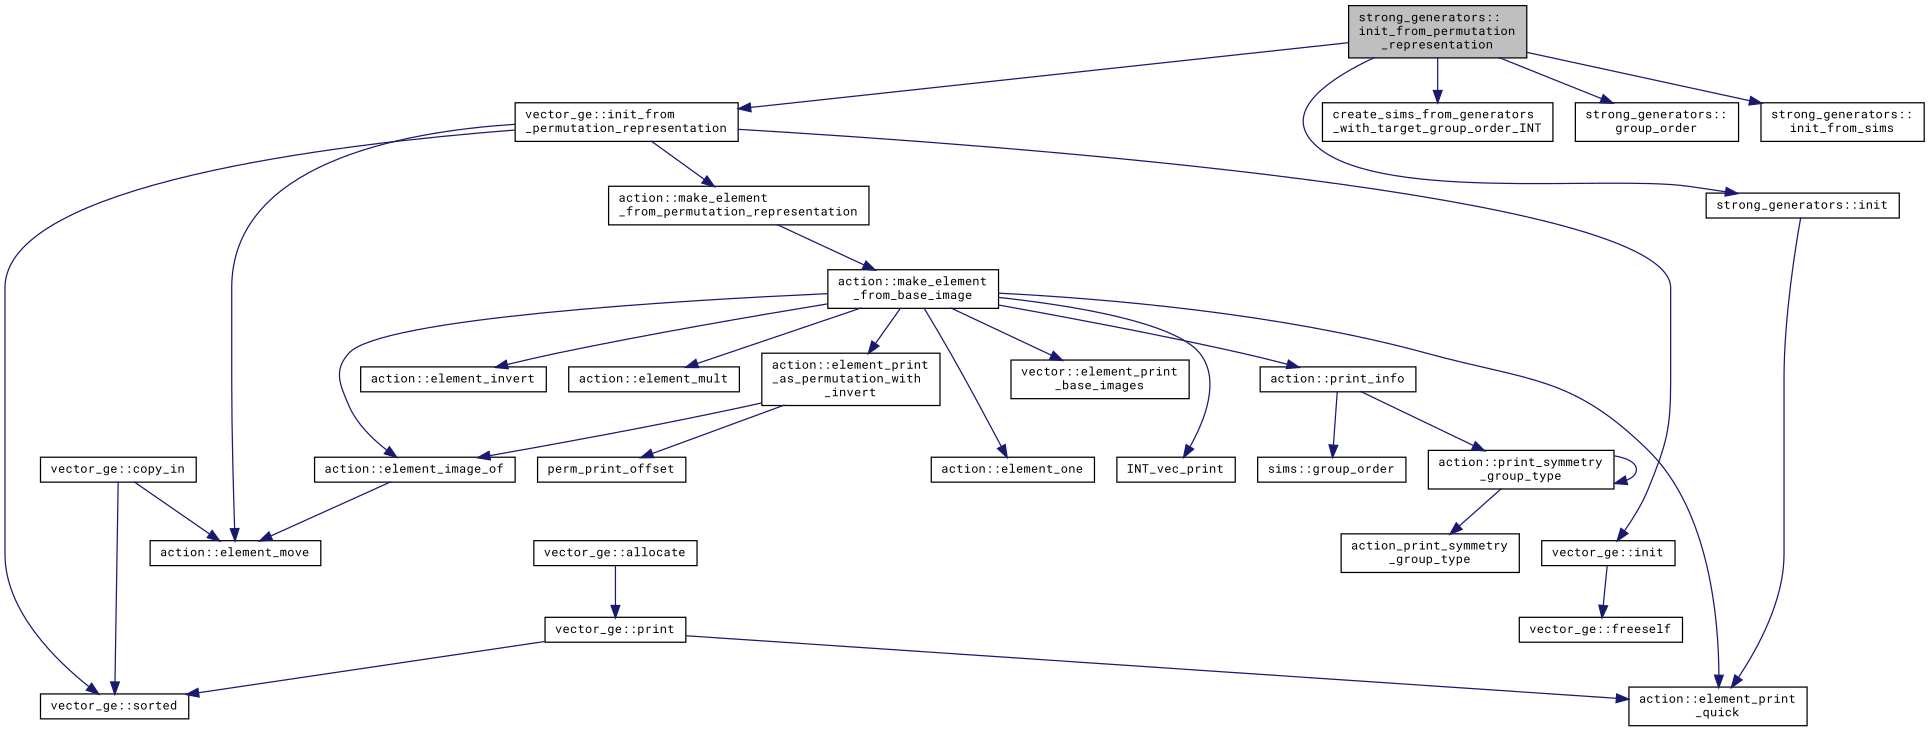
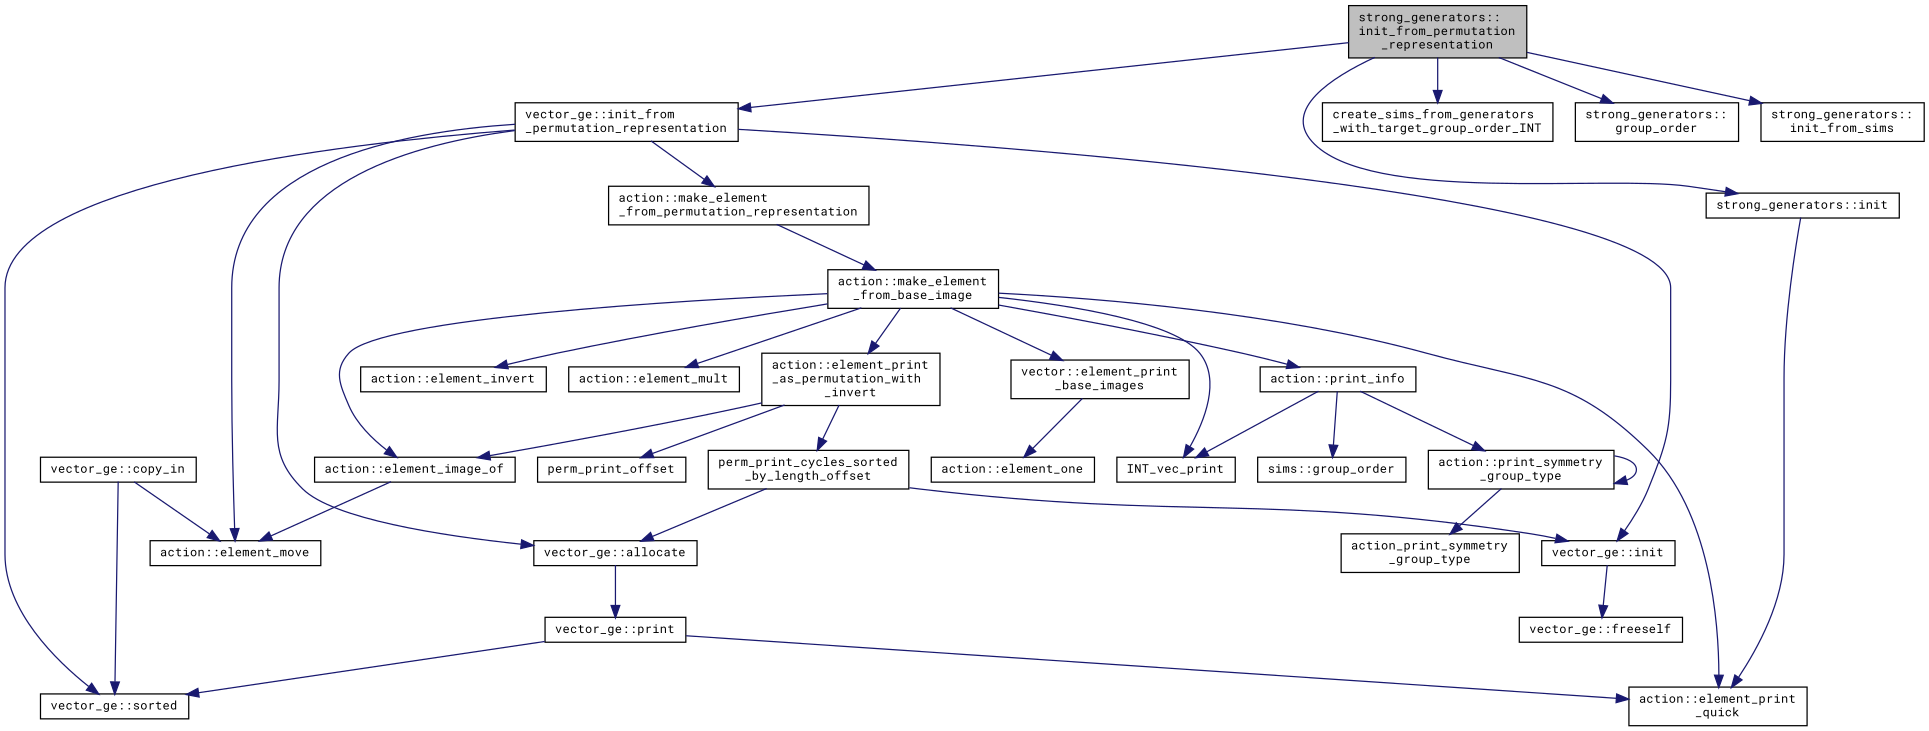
none -> (279, 351)
(964, 377) -> (1058, 423)
none -> (1263, 421)
none -> (809, 470)
